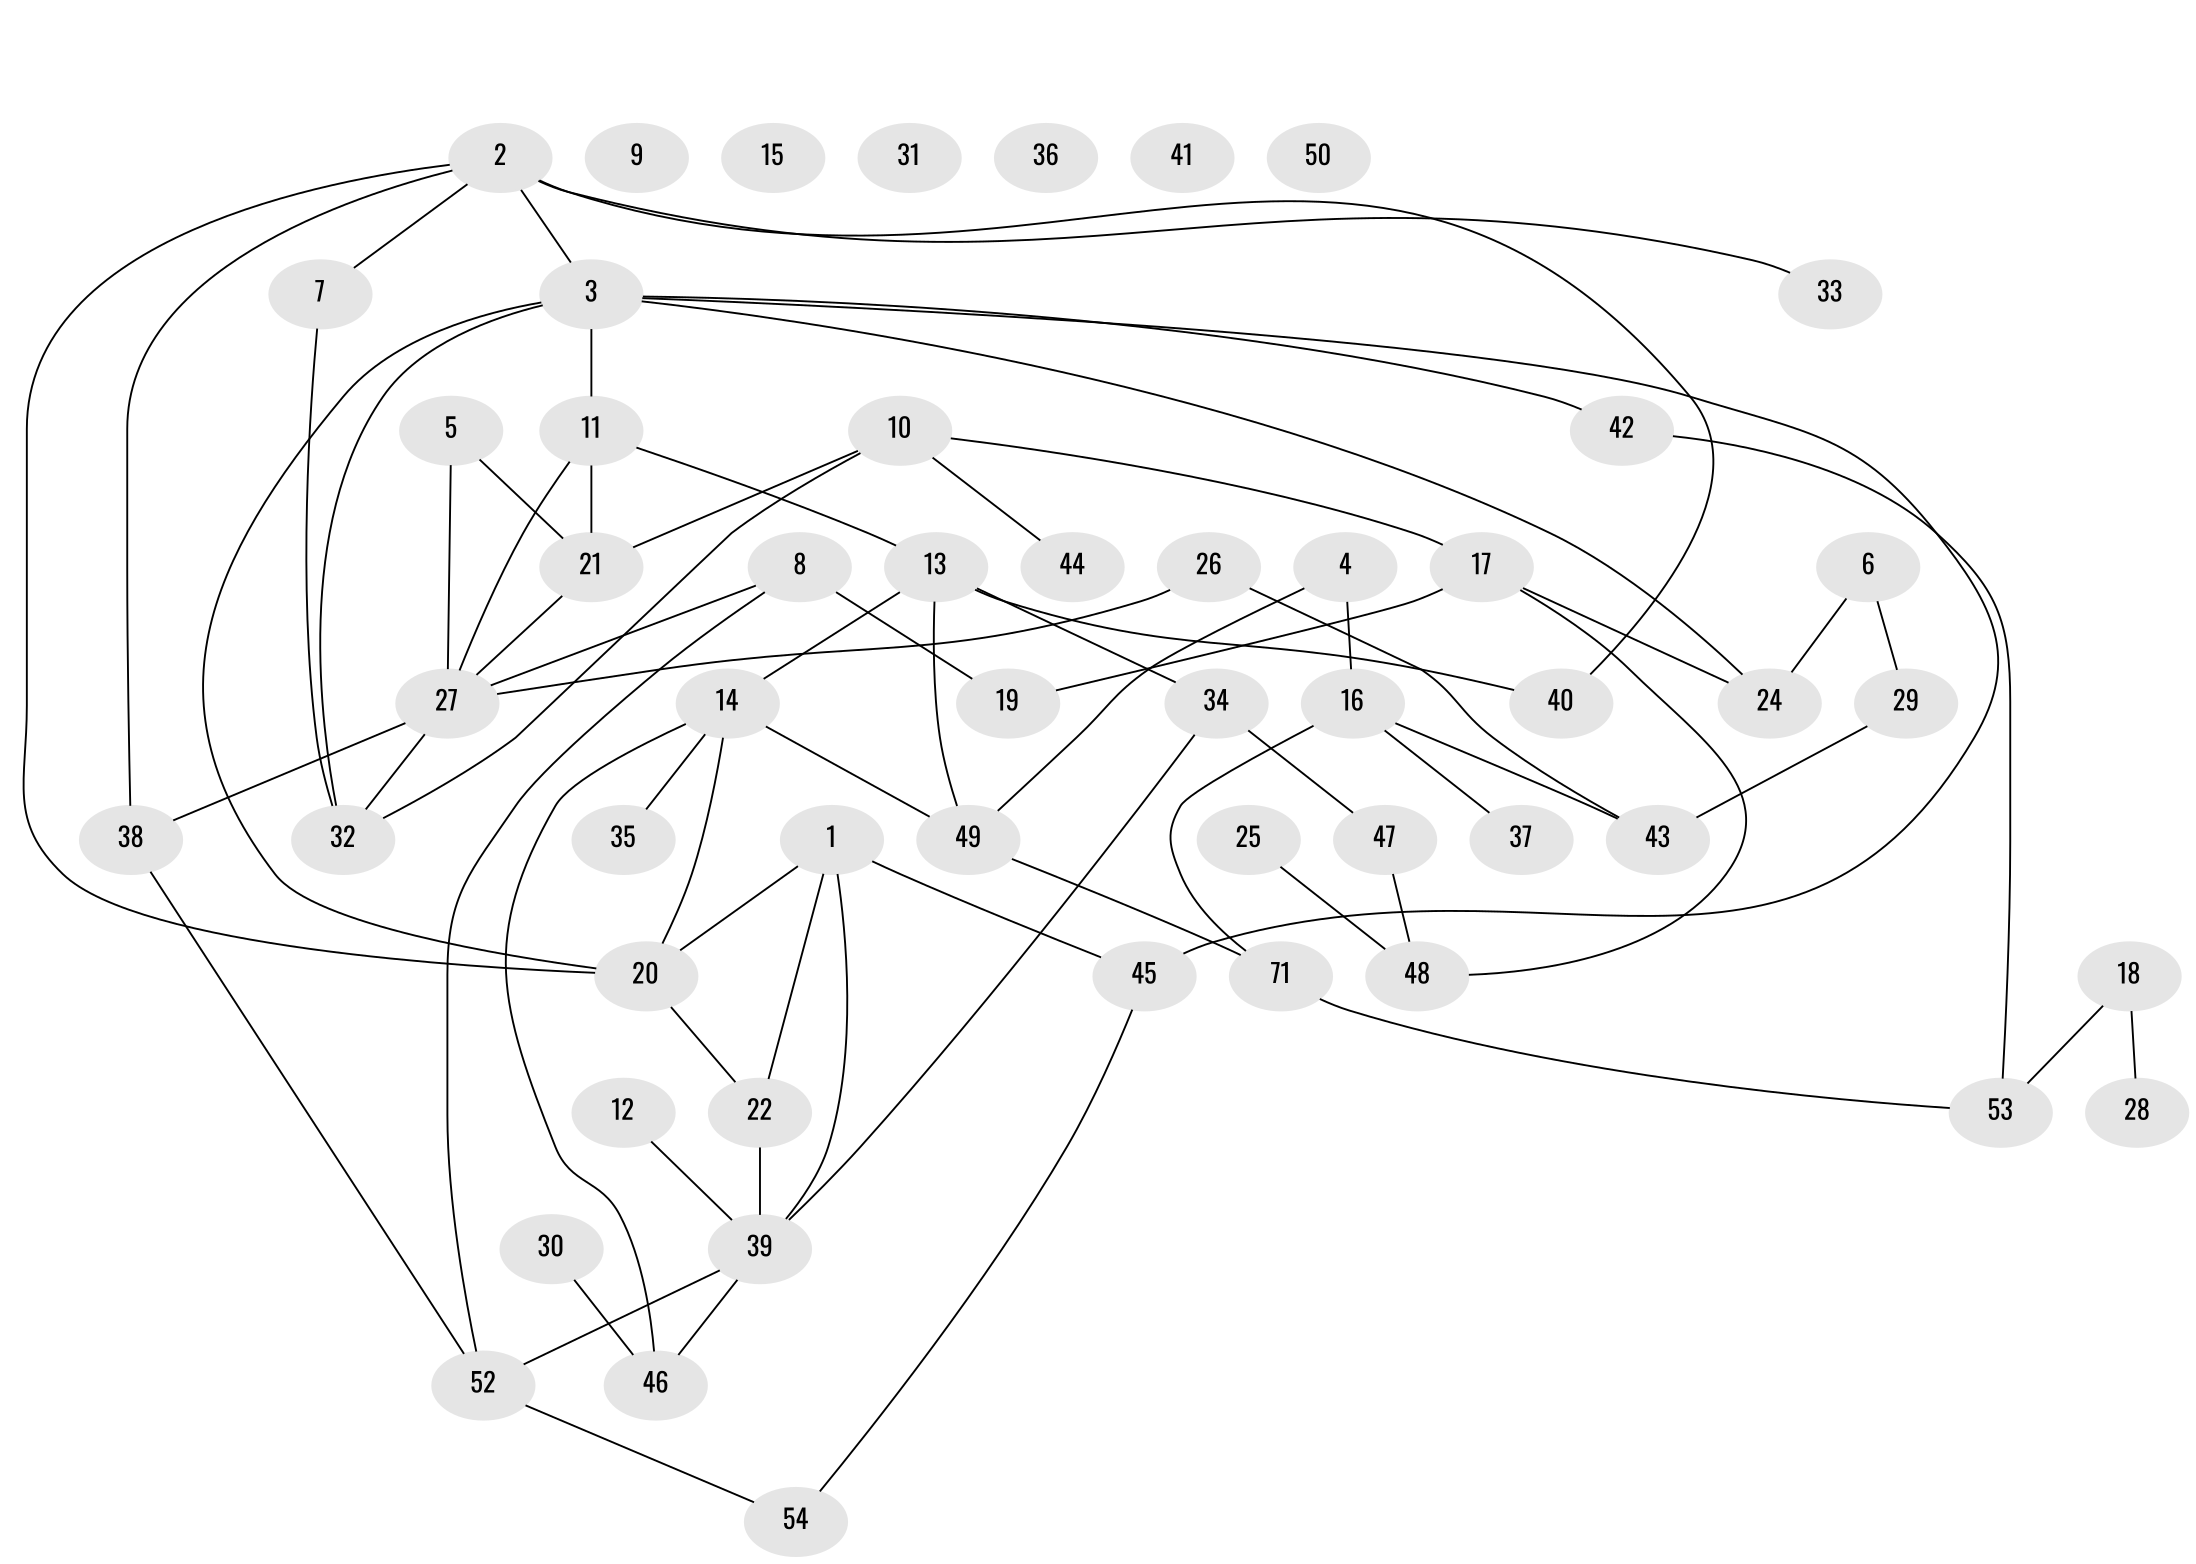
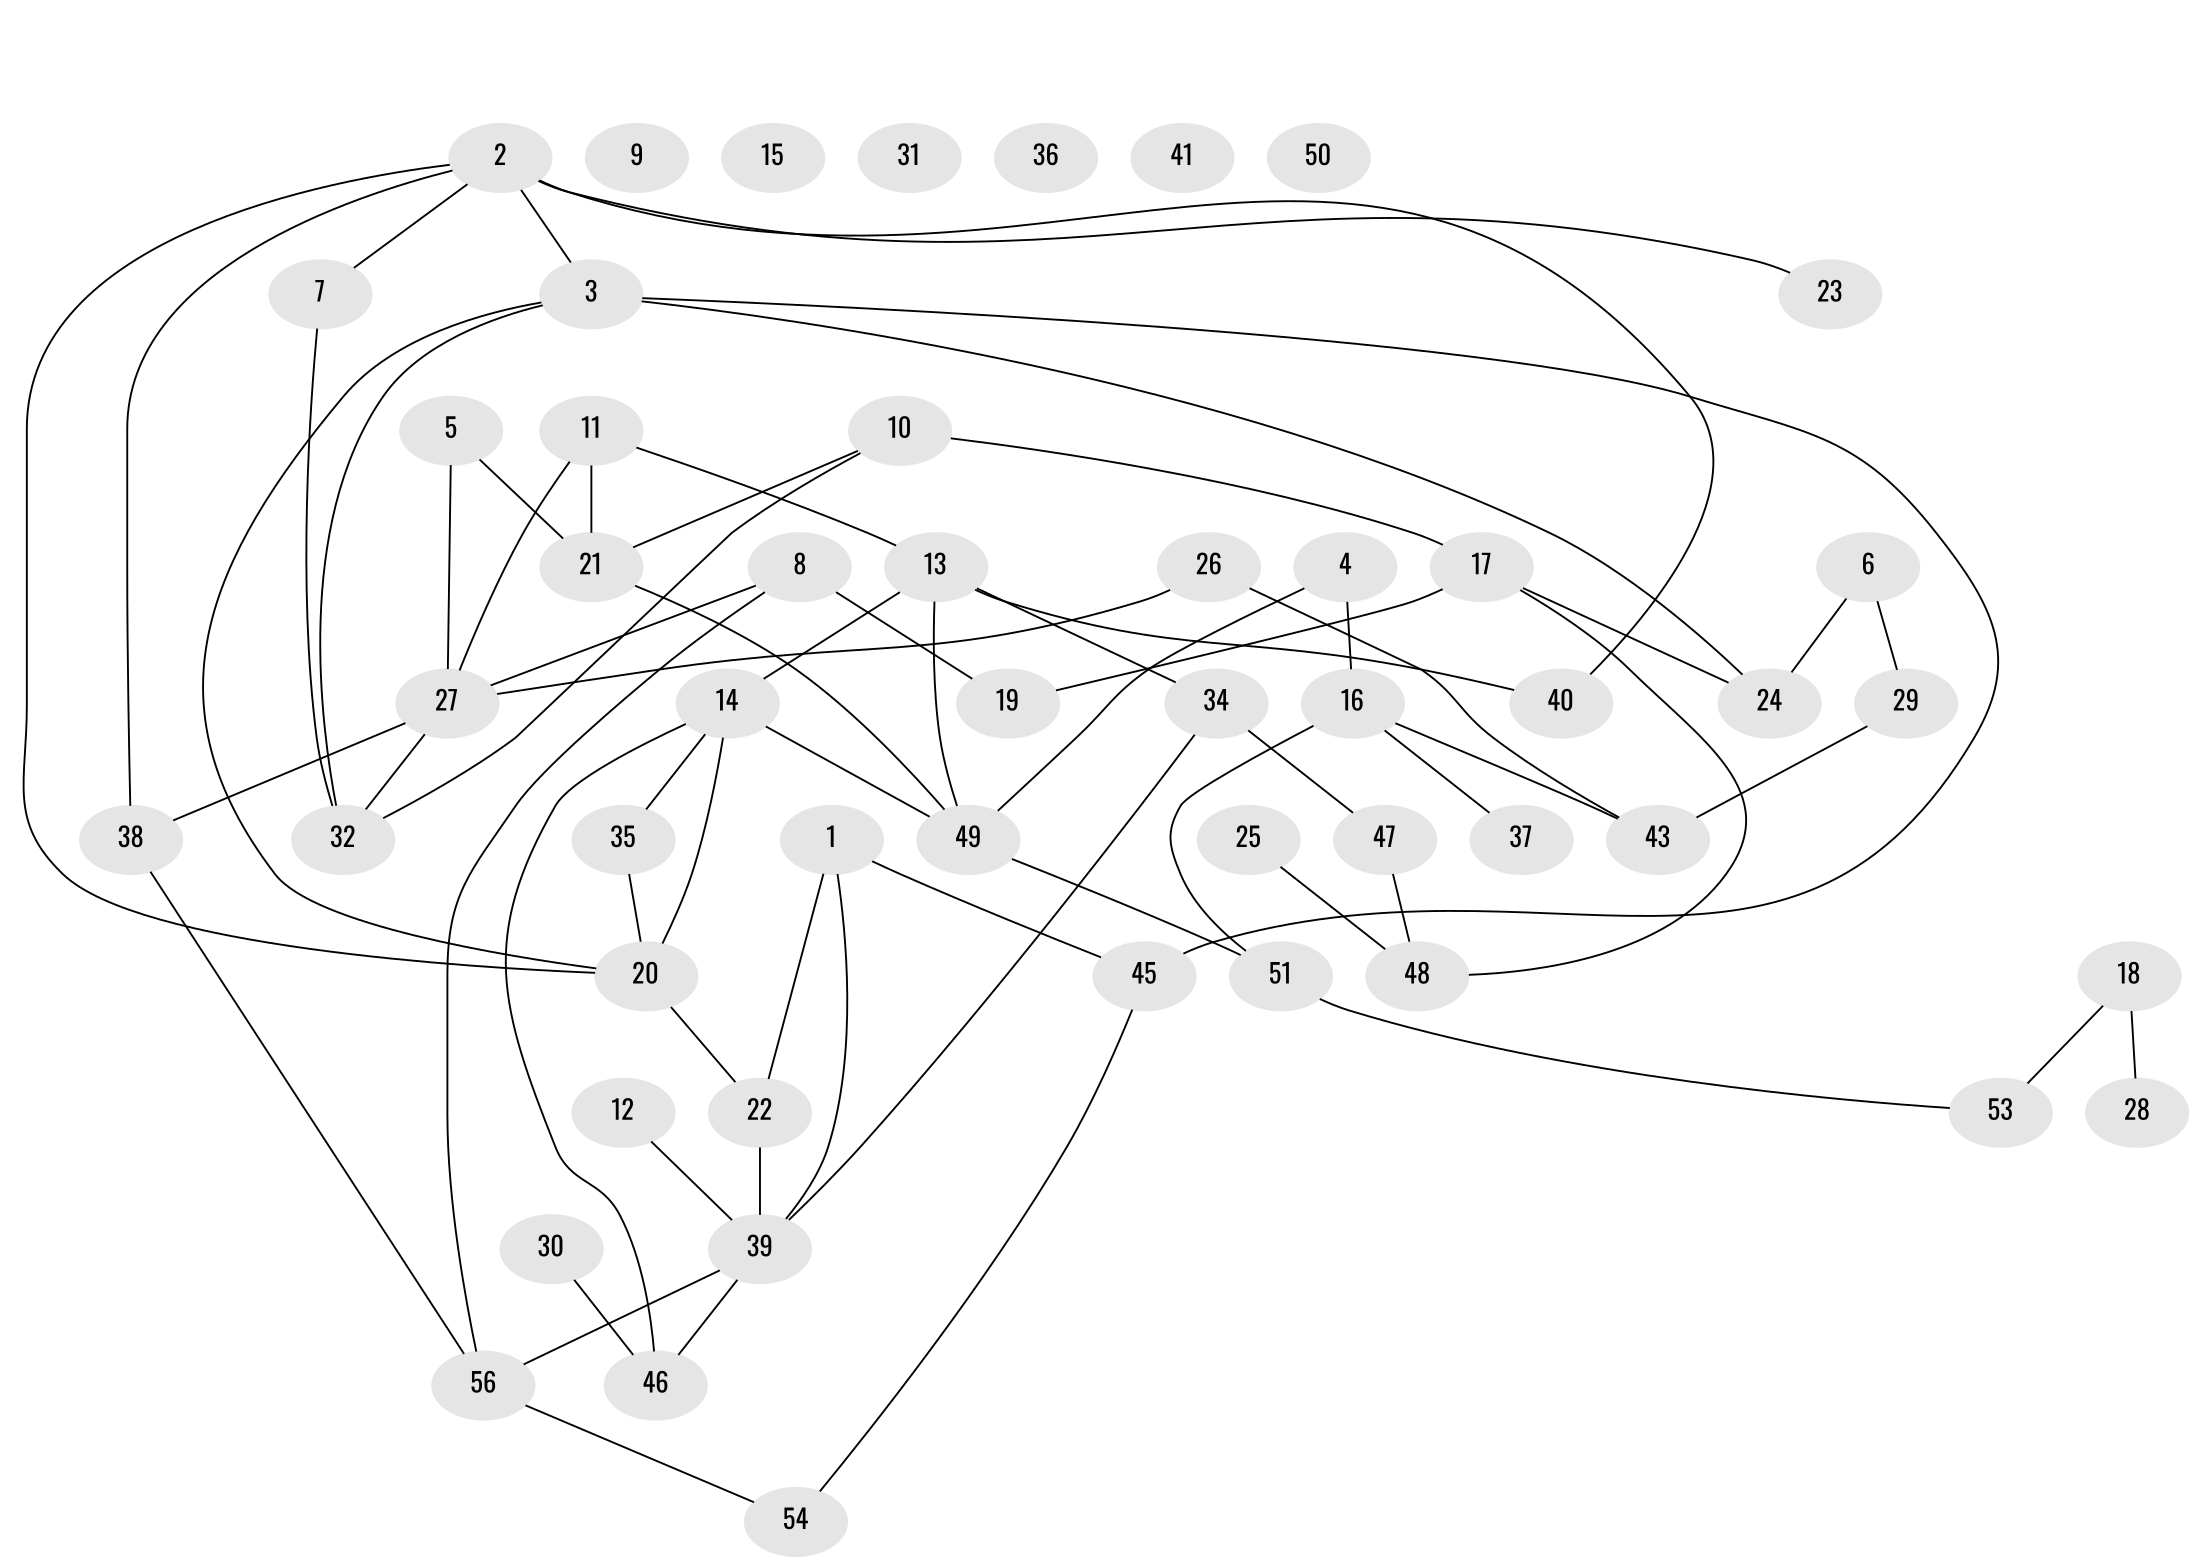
(1830, 294) -> (1830, 294)
(591, 363) -> none
(1622, 431) -> none
(1073, 567) -> none
(519, 635) -> (805, 676)
(739, 908) -> (635, 908)
(1281, 976) -> (1281, 976)
(483, 1386) -> (483, 1386)
